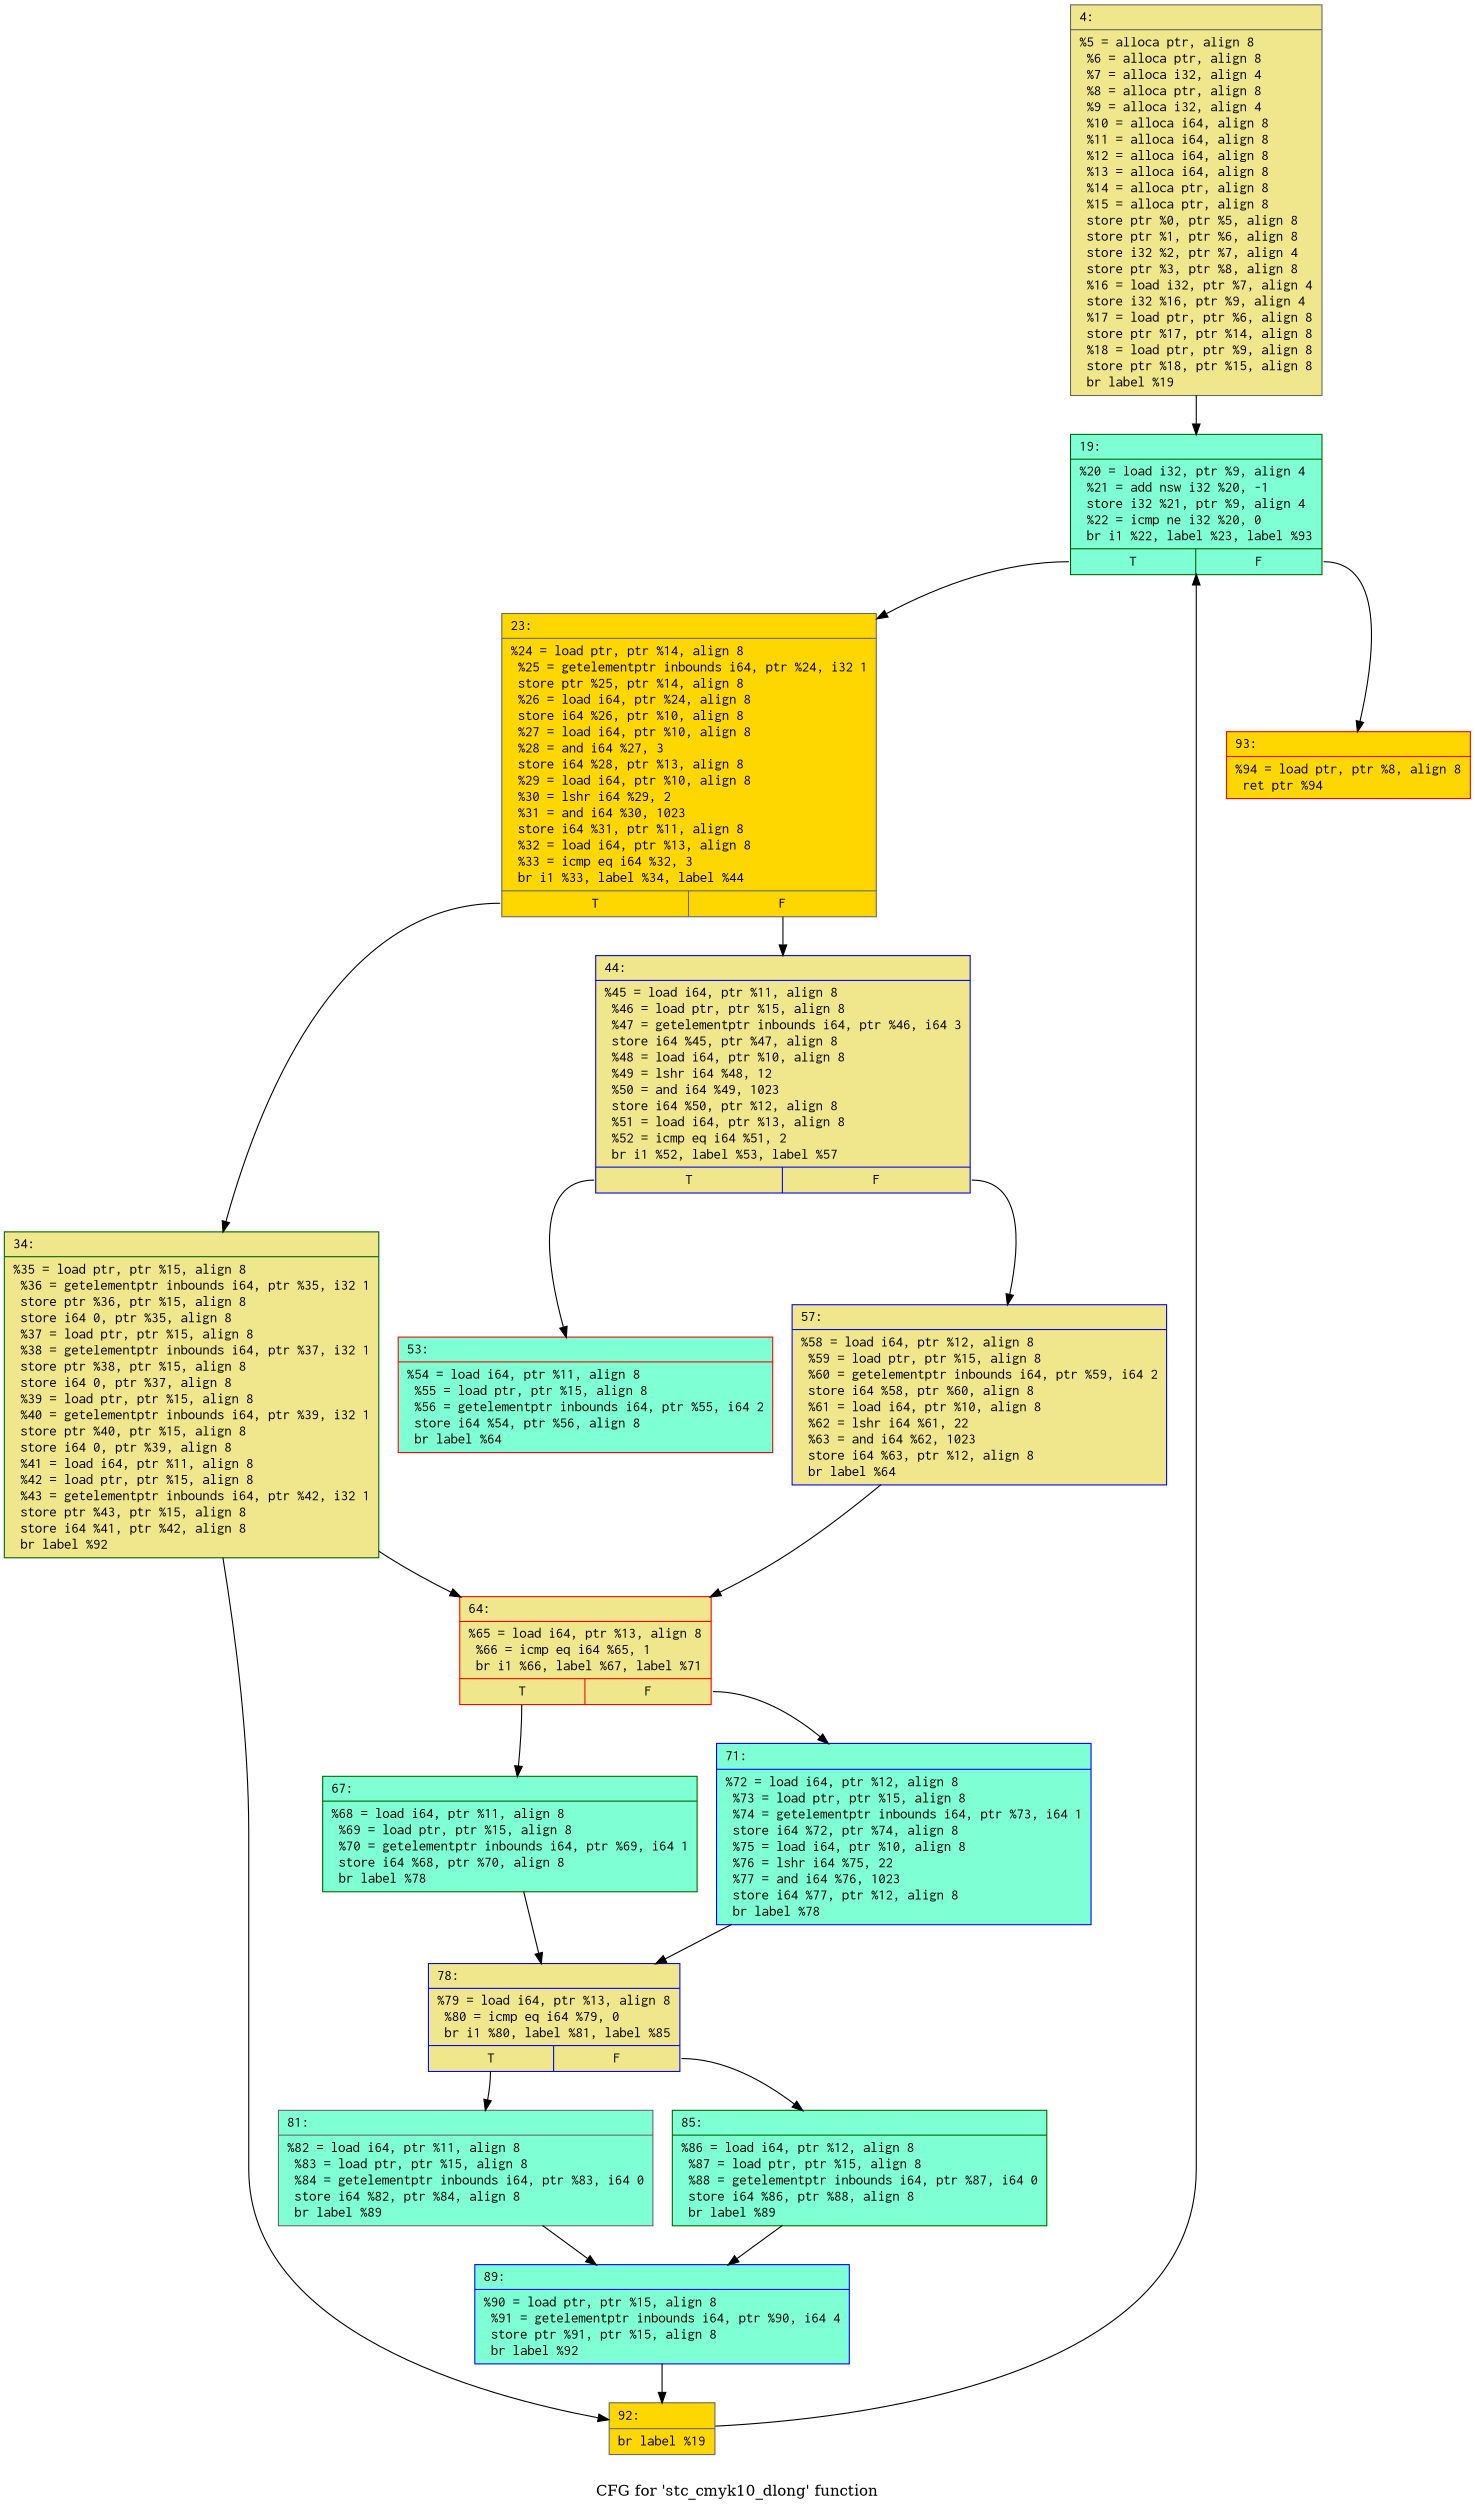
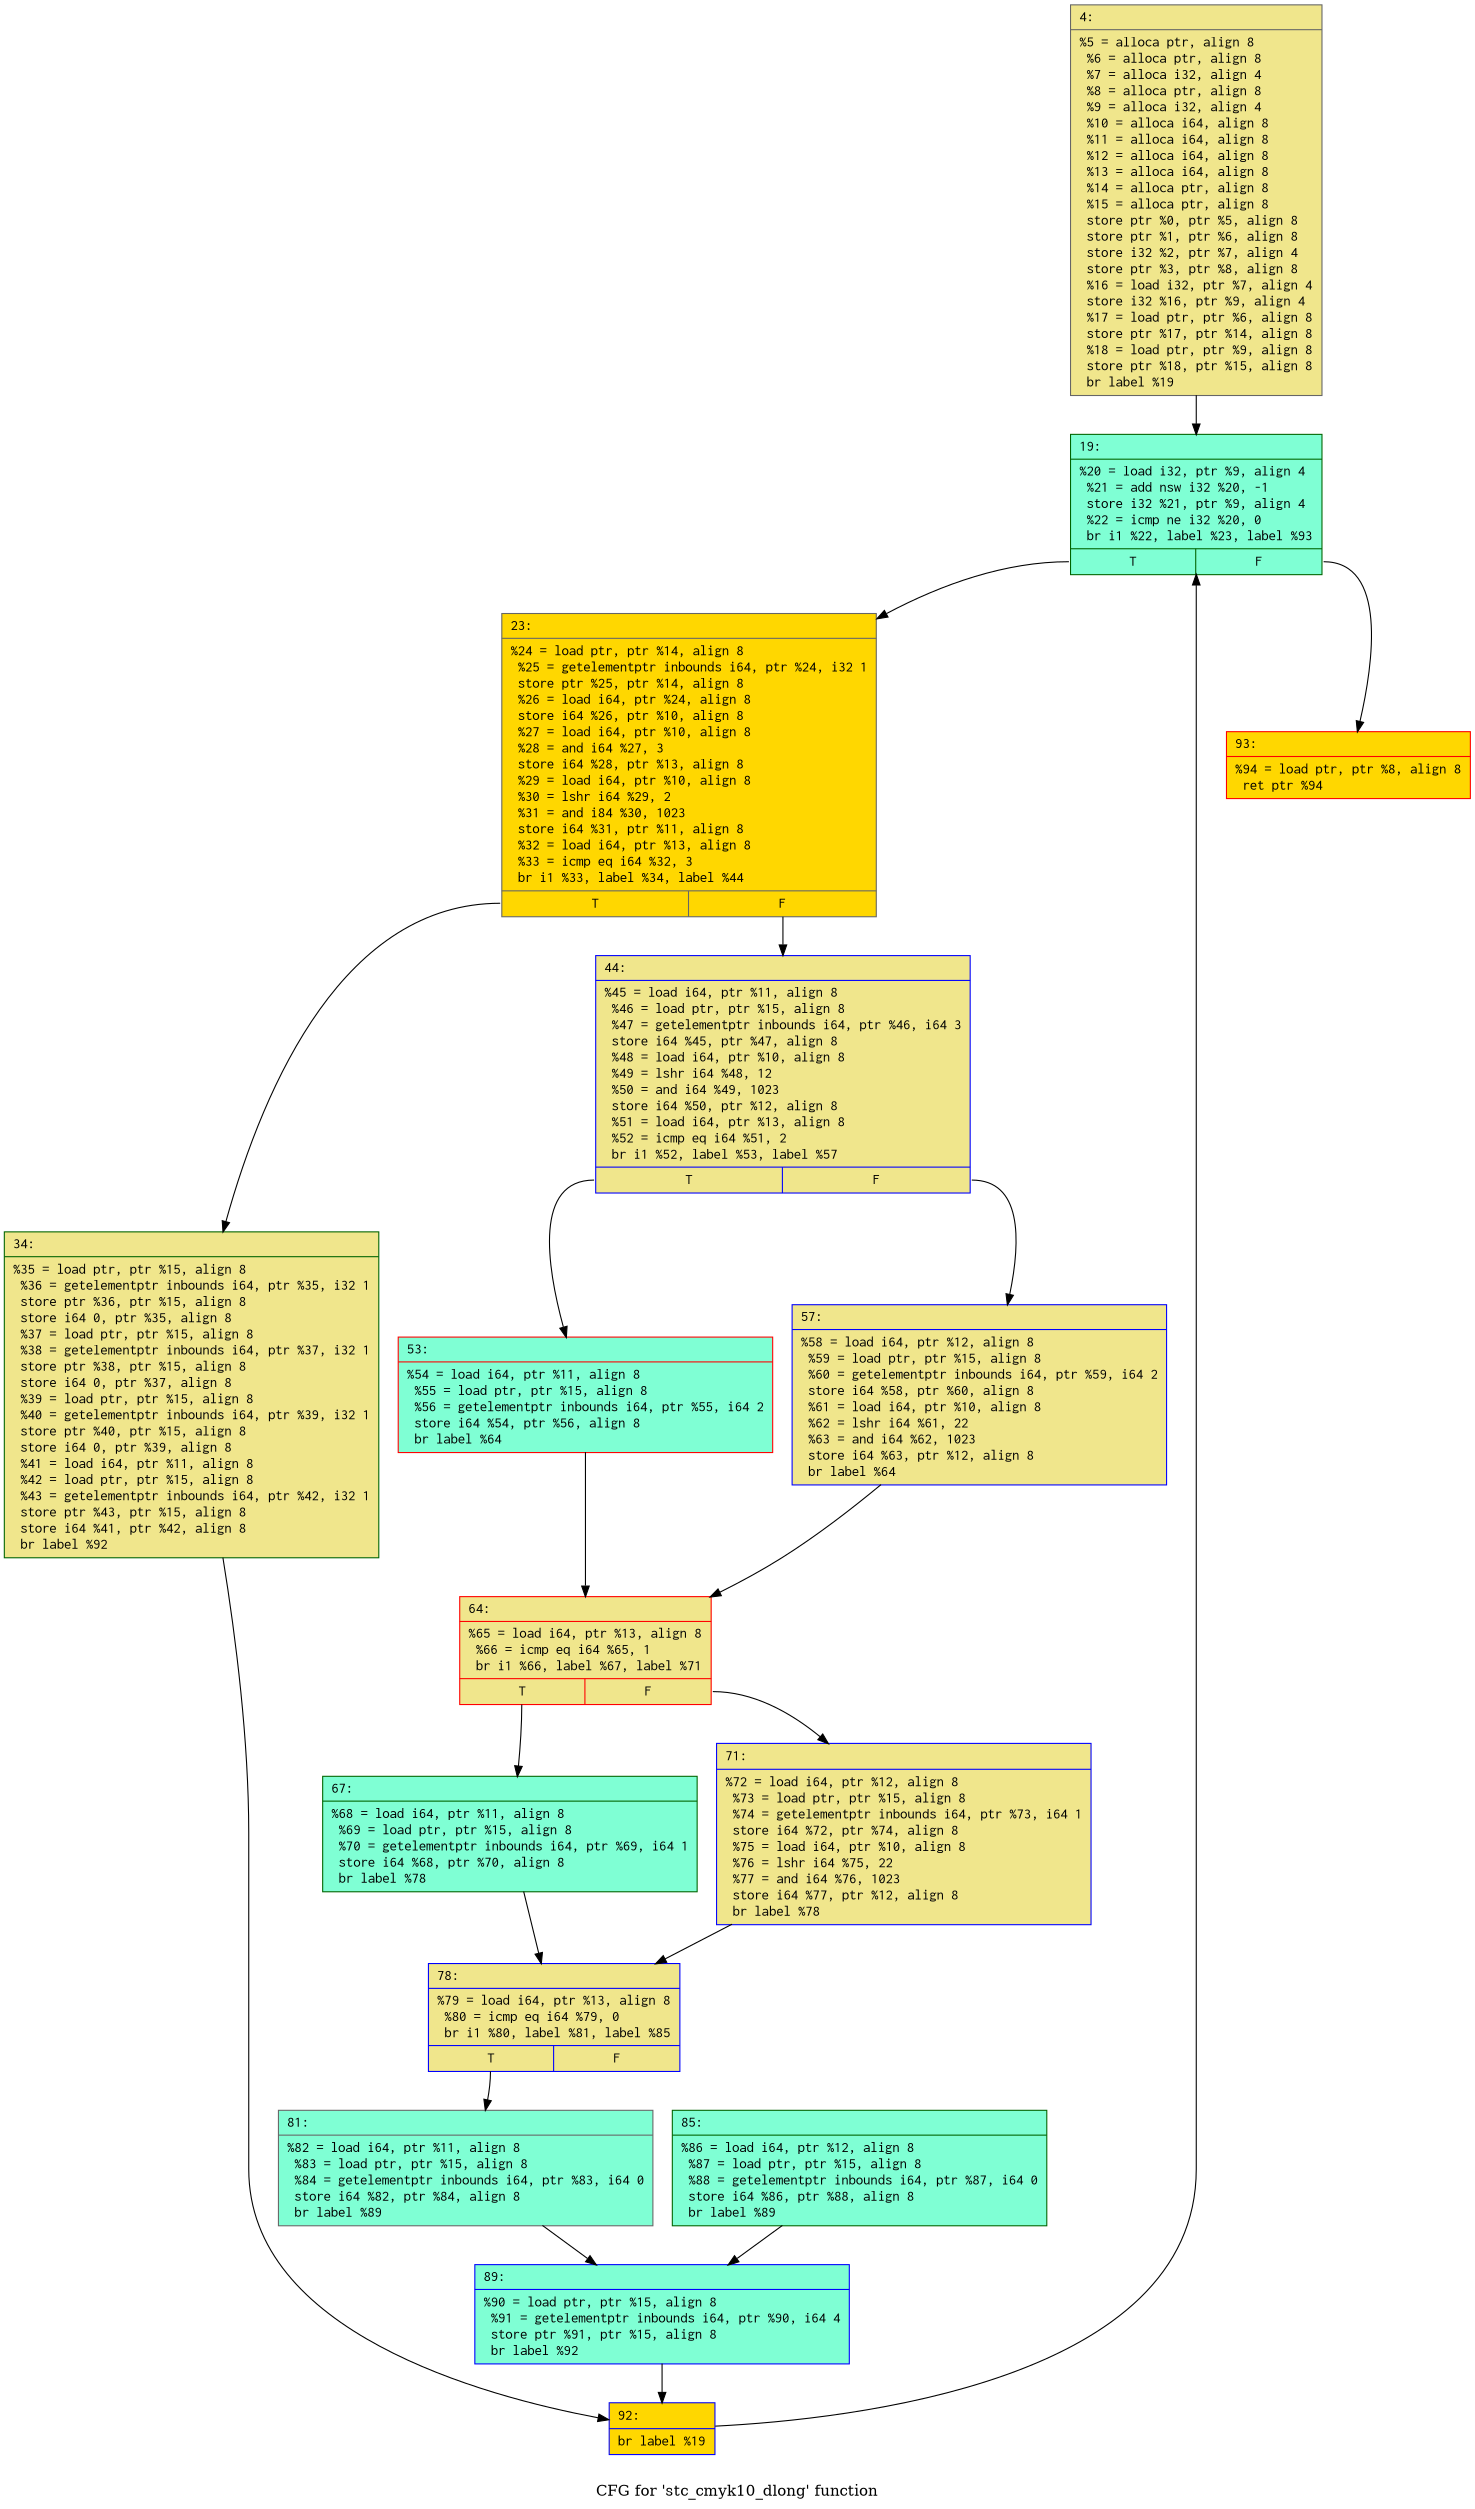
(598, 813) -> (598, 813)
(414, 1573) -> (585, 1519)
(904, 1834) -> (904, 1834)
(741, 2072) -> none
(662, 2429) -> (662, 2429)
